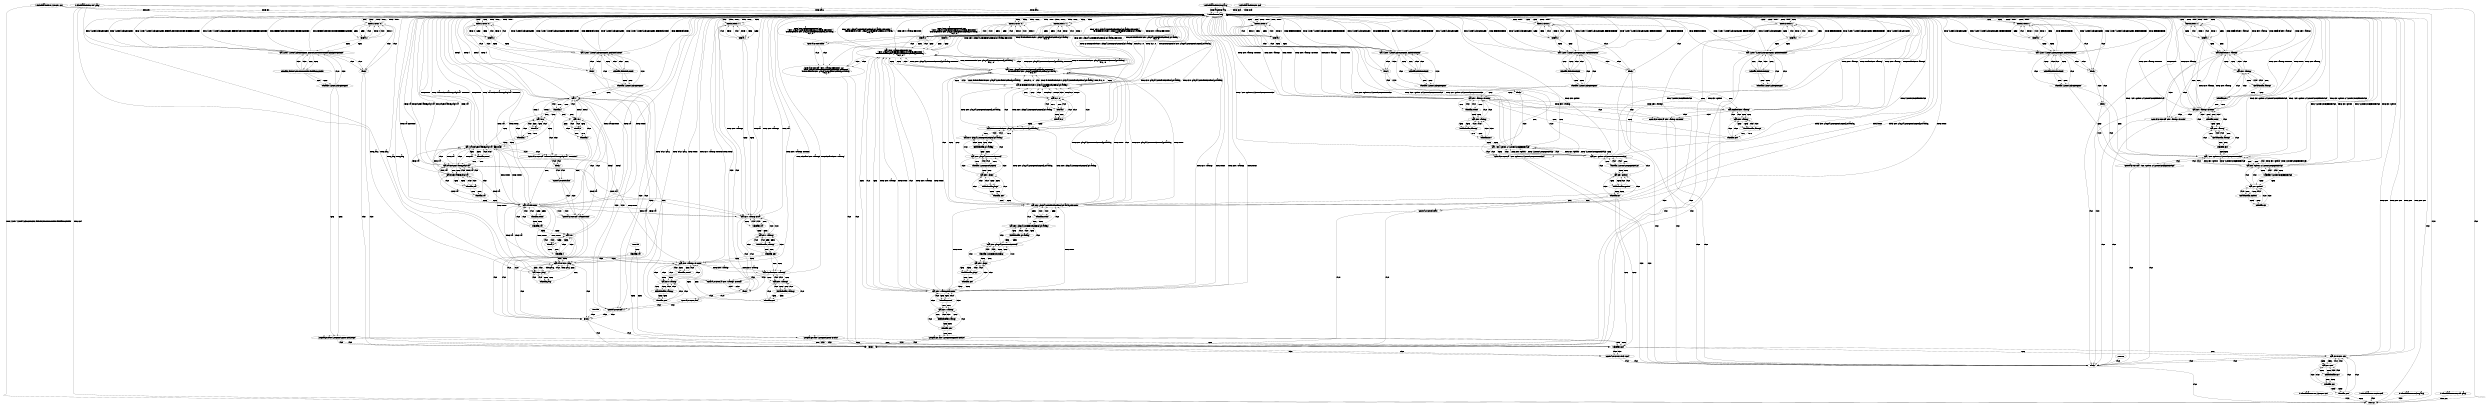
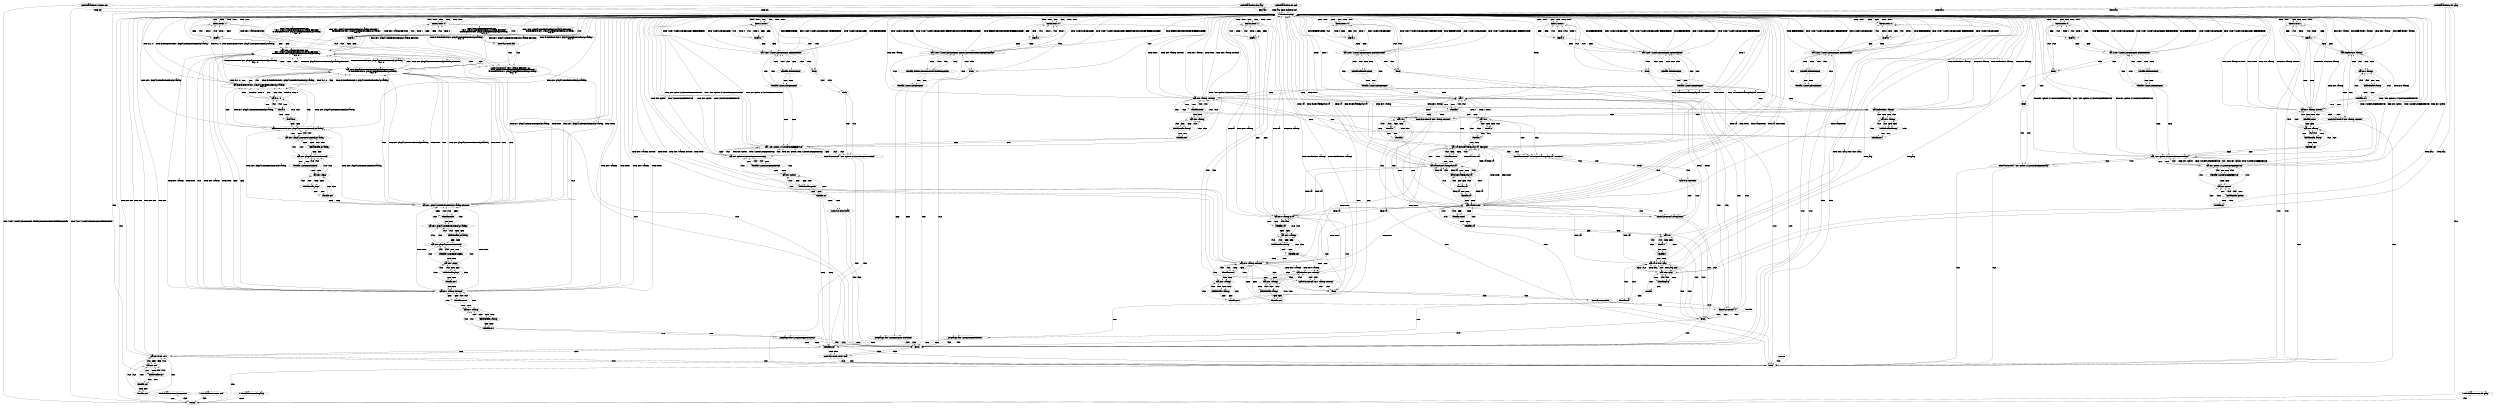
(2121, 6) -> (582, 8)
(78, 221) -> (2456, 221)
(2434, 221) -> (92, 221)
(568, 276) -> (1656, 286)
none -> (1649, 280)
(2401, 398) -> (242, 398)
(2444, 398) -> (2465, 398)
